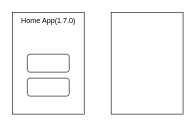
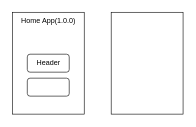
(49, 21) -> (49, 21)
none -> (48, 63)
